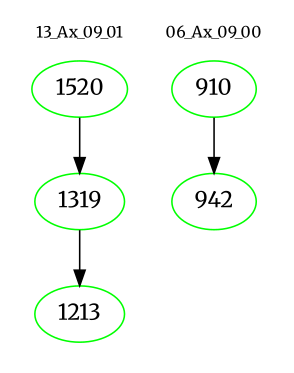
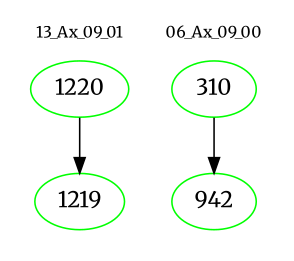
(80, 89) -> (80, 89)
(214, 89) -> (214, 89)
(80, 202) -> (80, 202)
(80, 314) -> none
